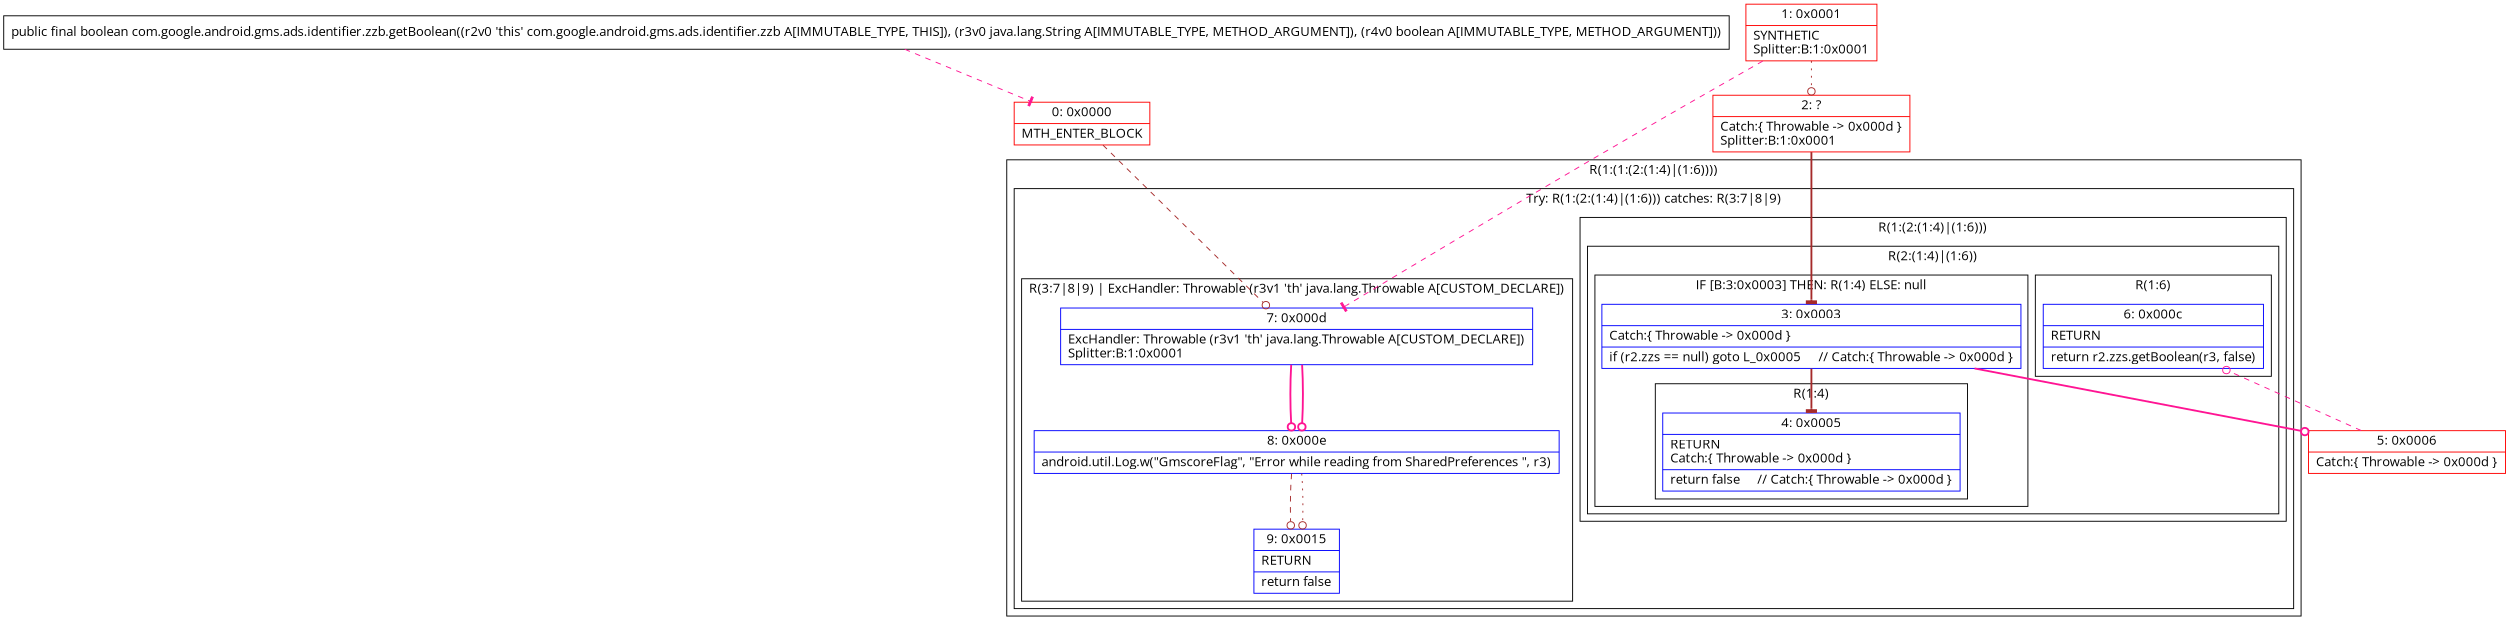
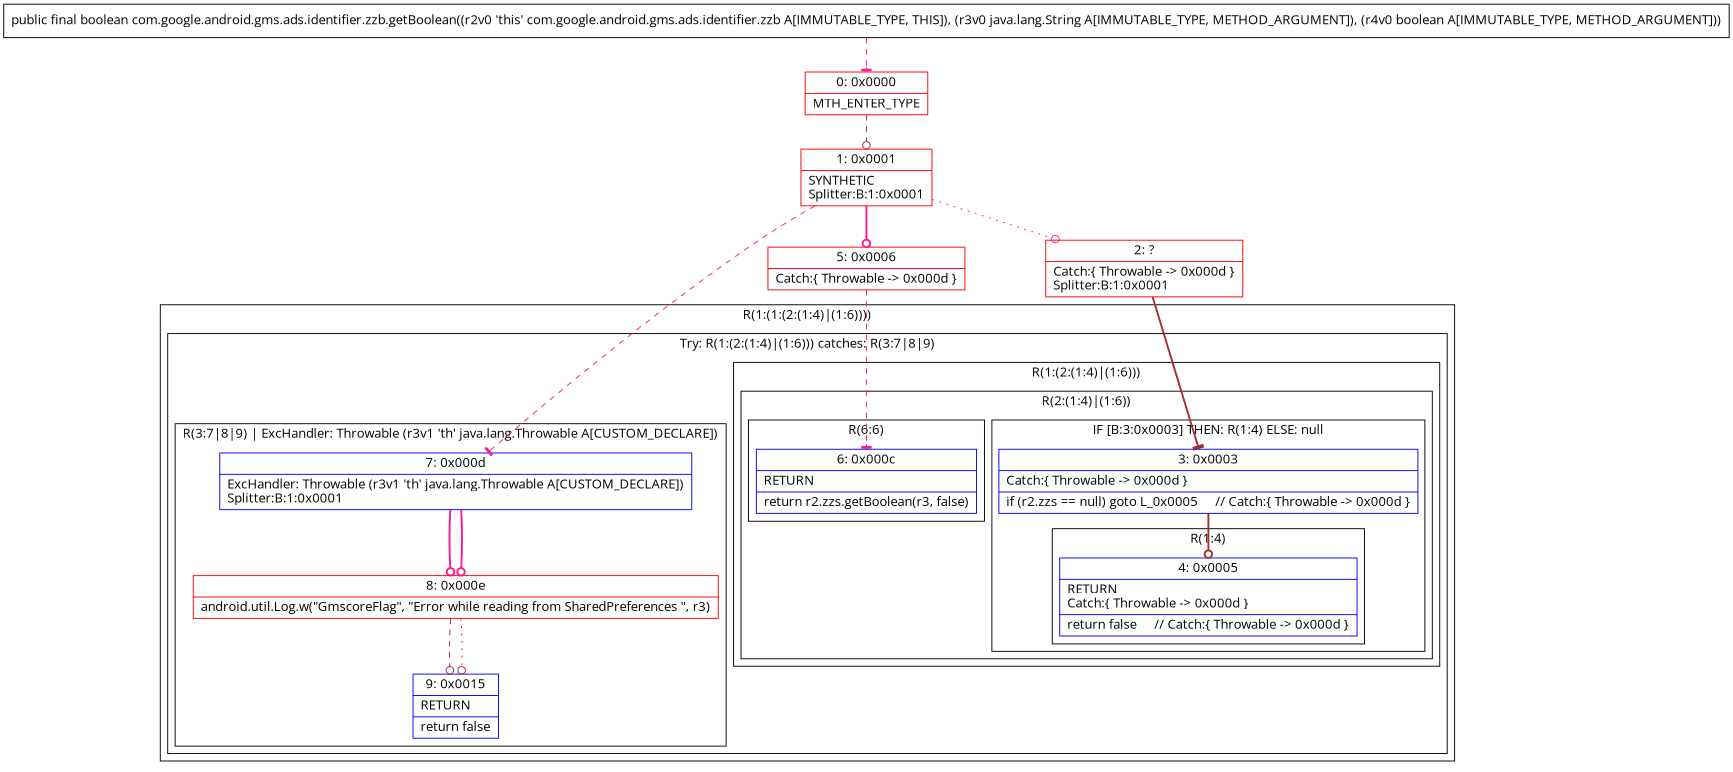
(1811, 74) -> (992, 219)
(1082, 134) -> (866, 104)
(1183, 224) -> (866, 128)
(2153, 286) -> (866, 431)
(1811, 389) -> (1208, 535)
(2138, 400) -> (866, 223)
(2309, 407) -> (866, 371)
(1297, 452) -> (456, 597)
